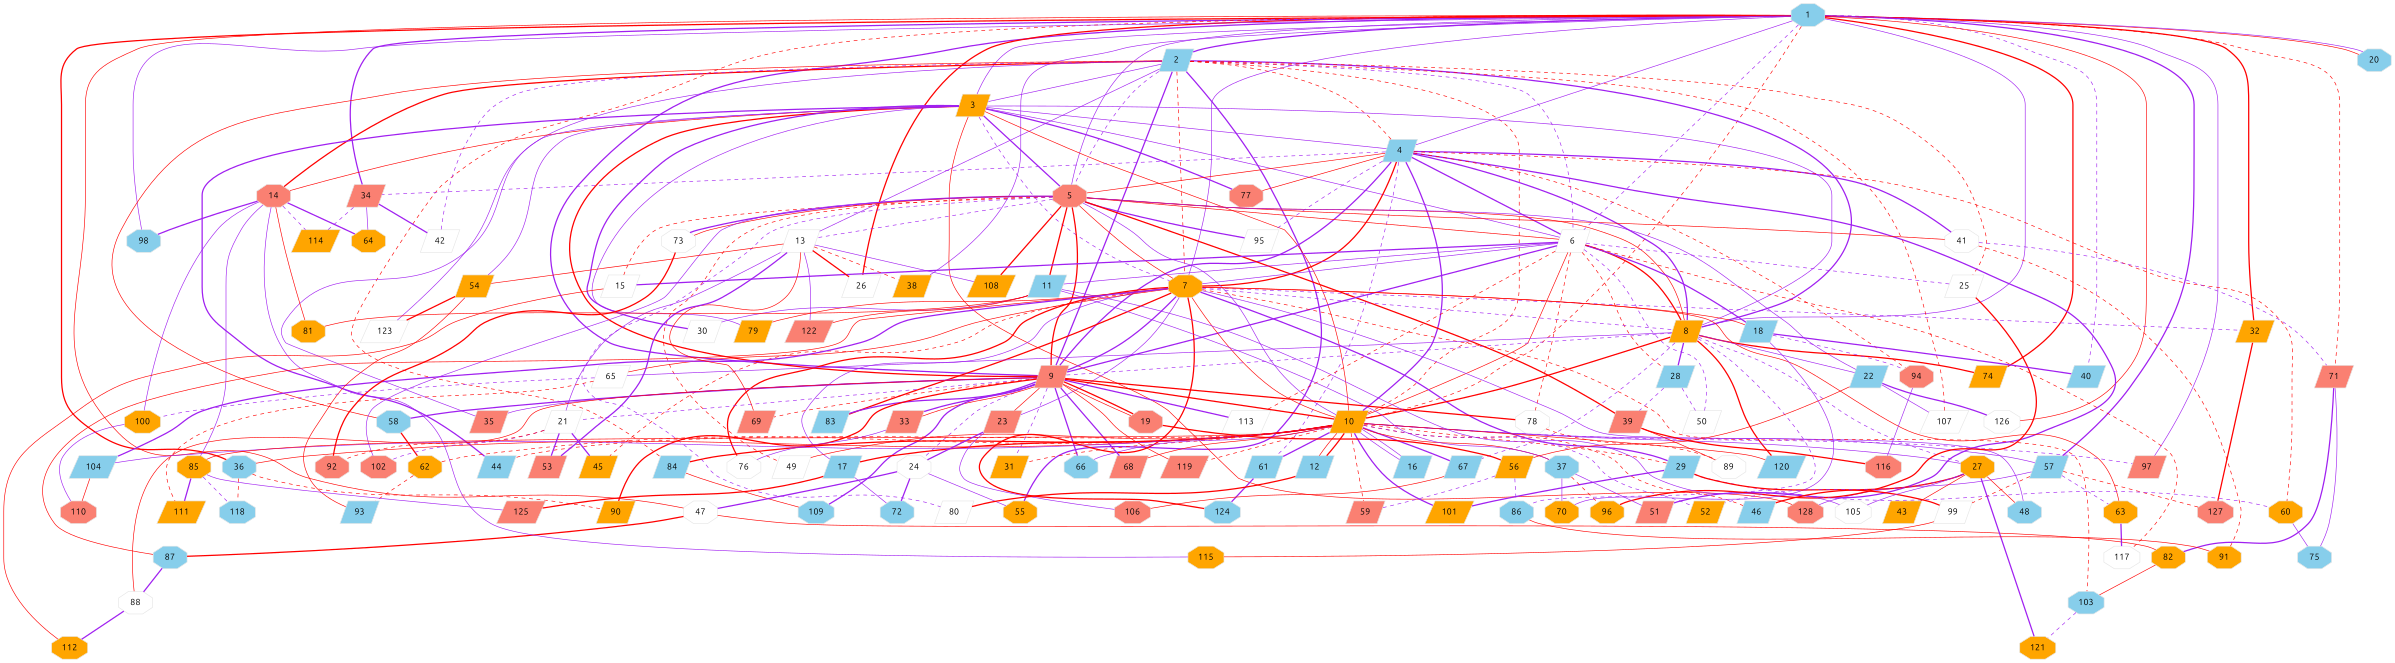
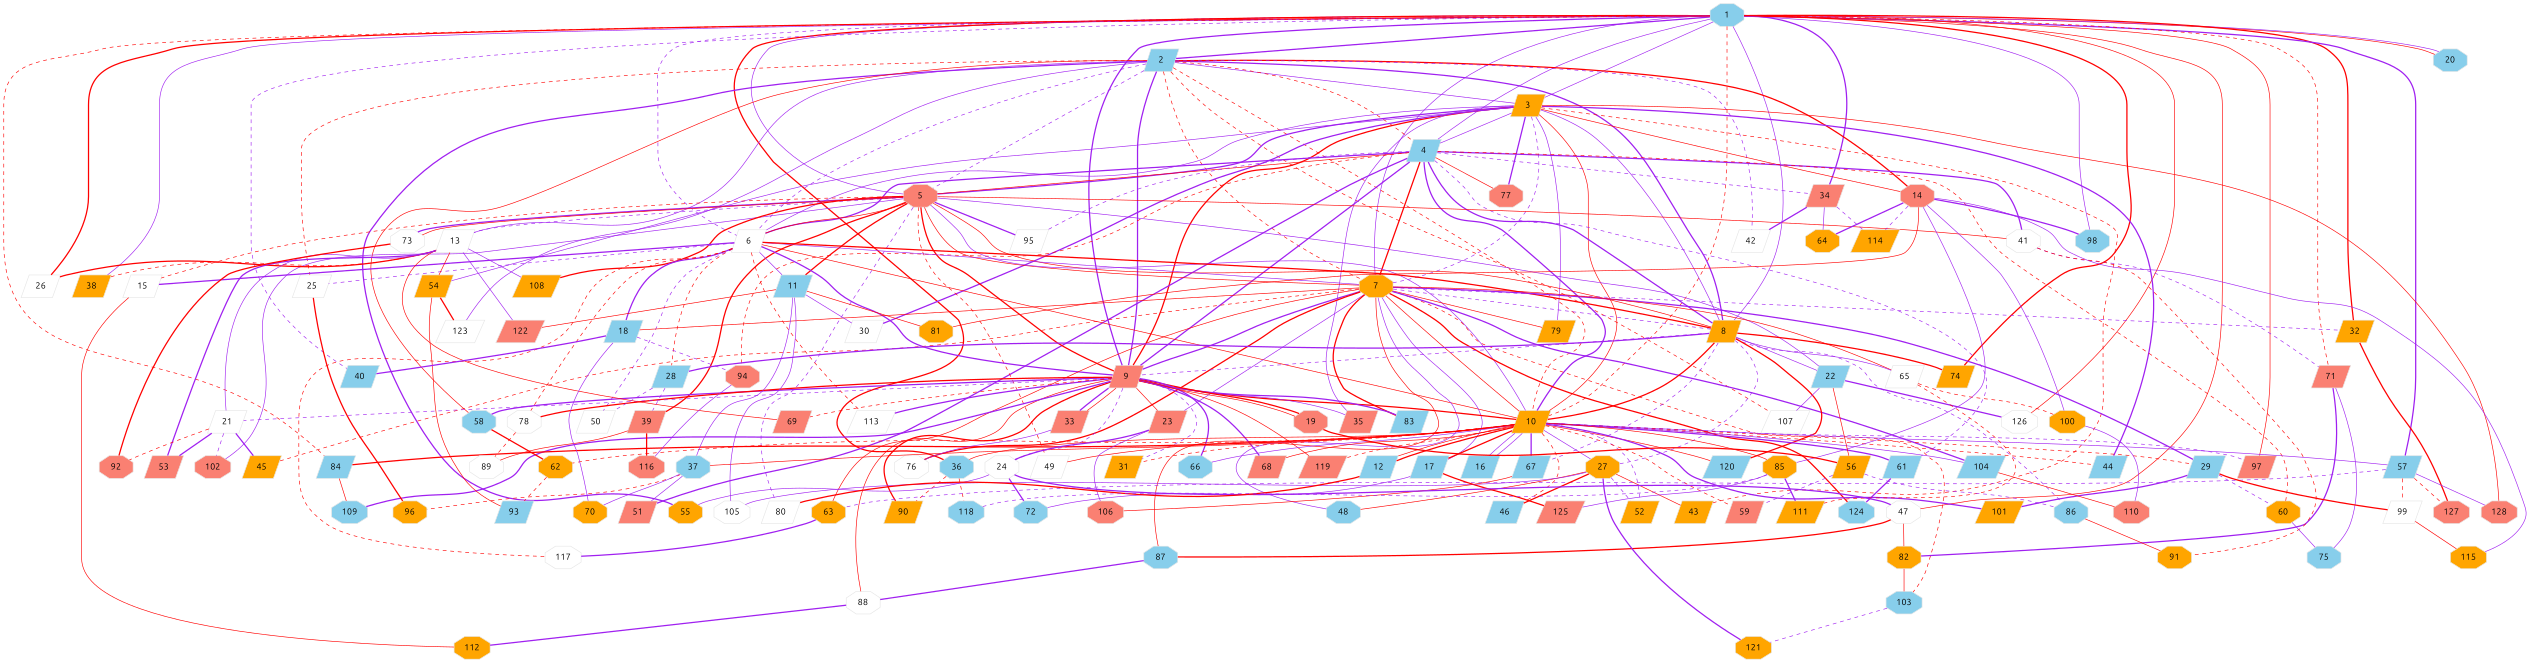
(2209, 77) -> (2200, 40)
none -> (2117, 236)
(377, 391) -> (1989, 399)
